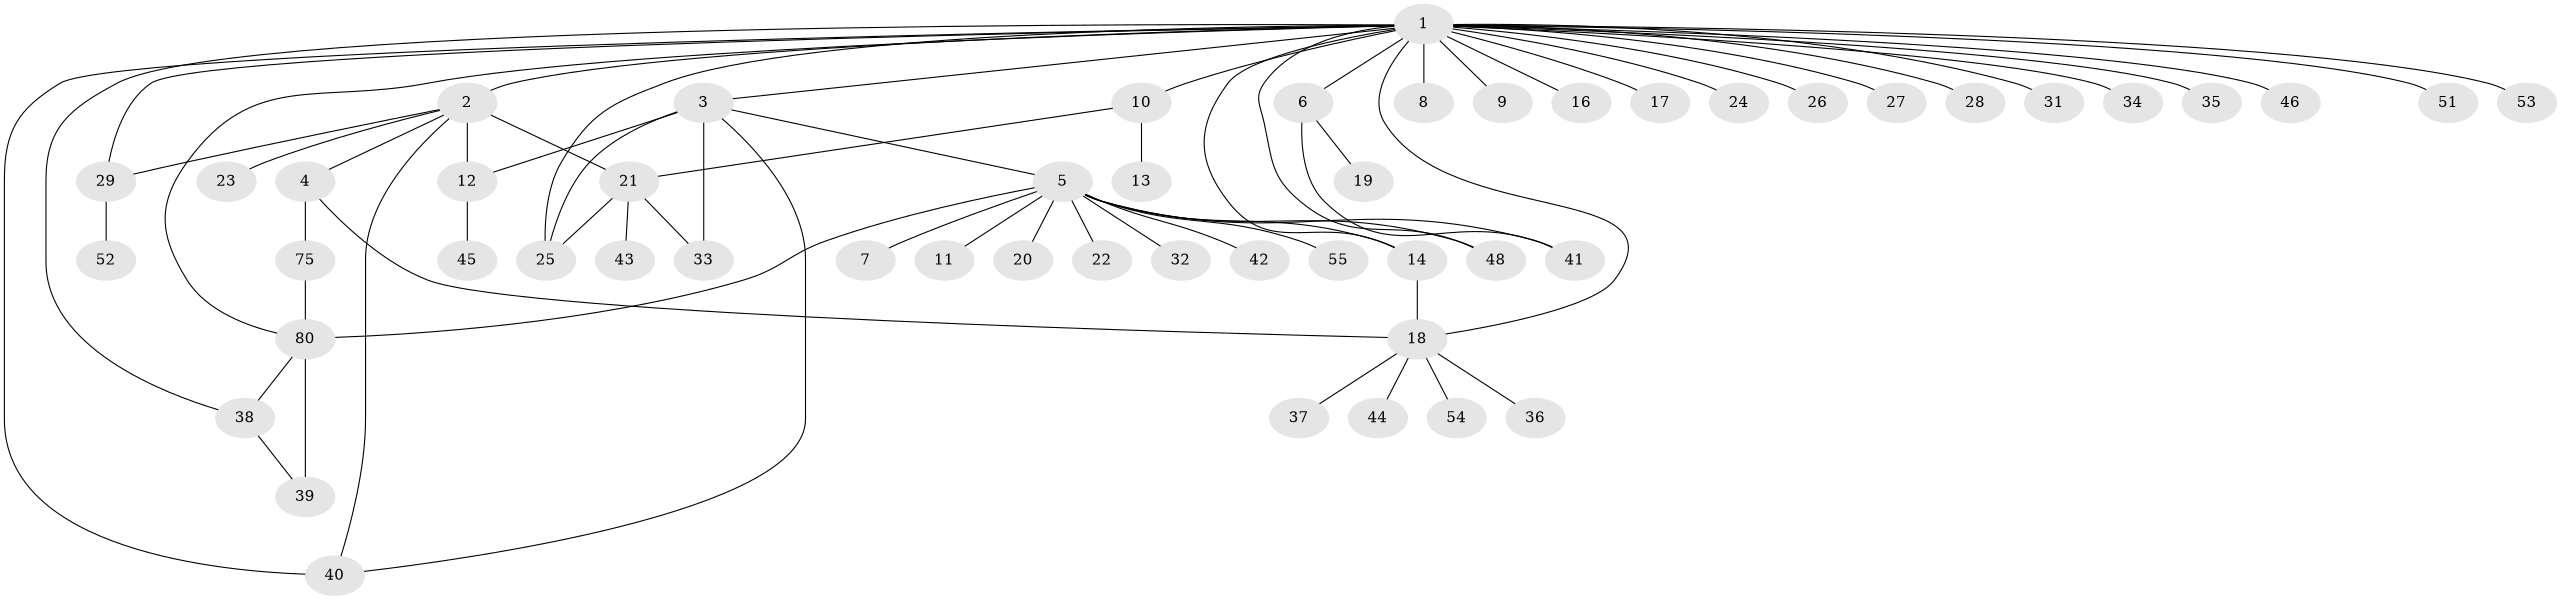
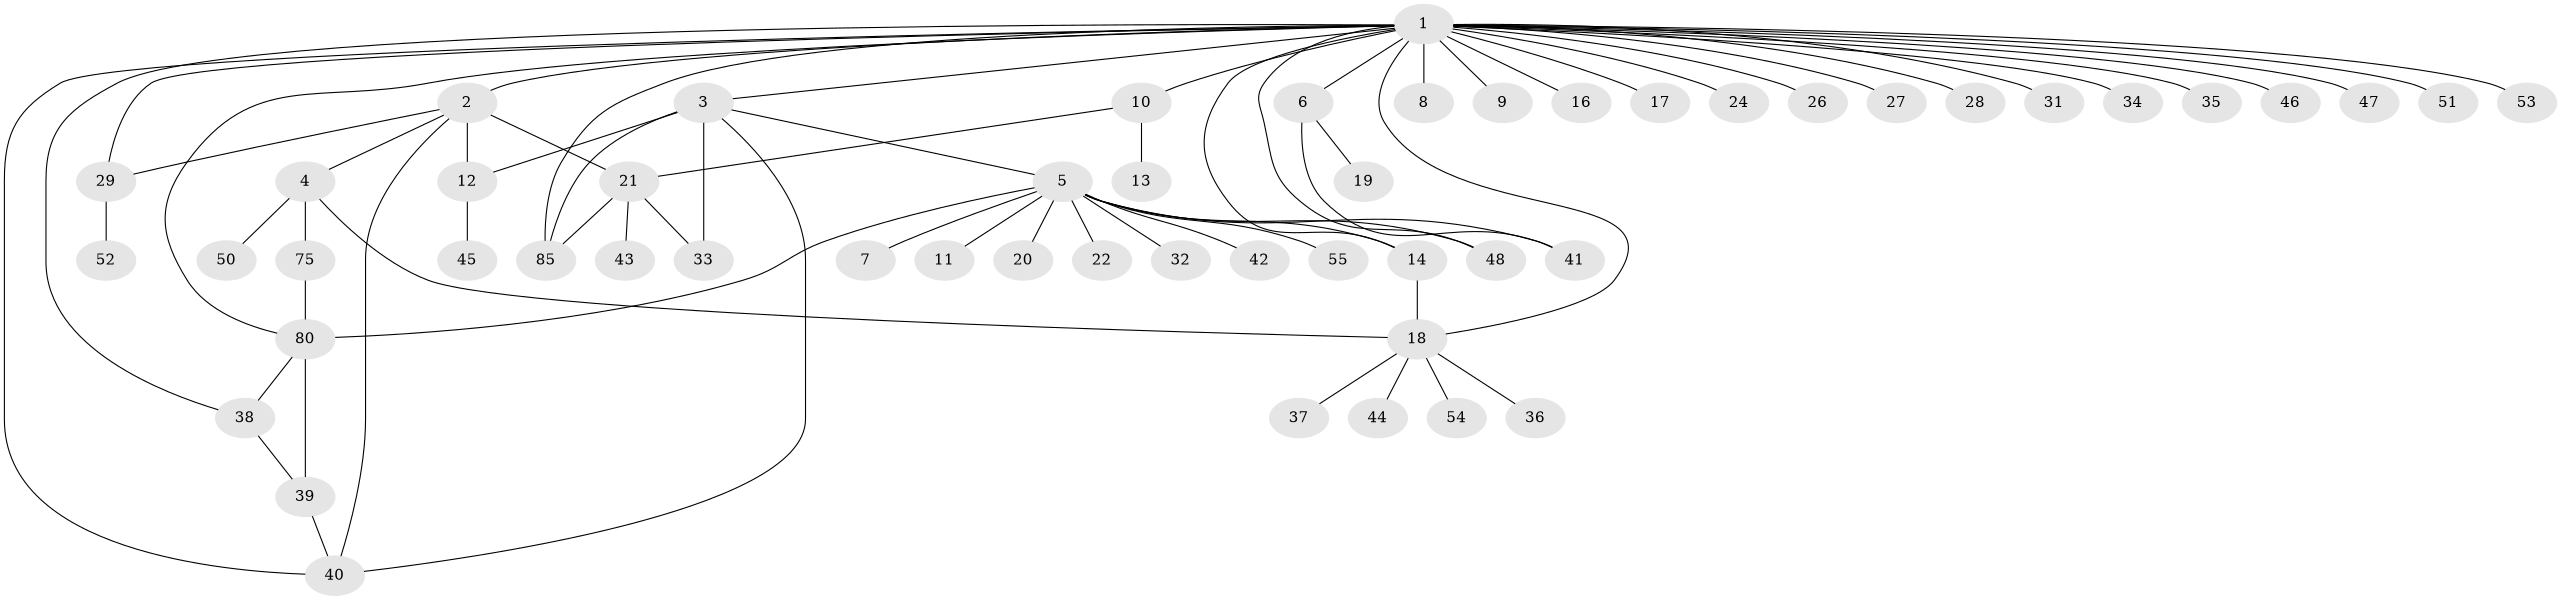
none -> (2369, 103)
(227, 182) -> none
none -> (227, 260)
(546, 260) -> (546, 260)
none -> (320, 536)
